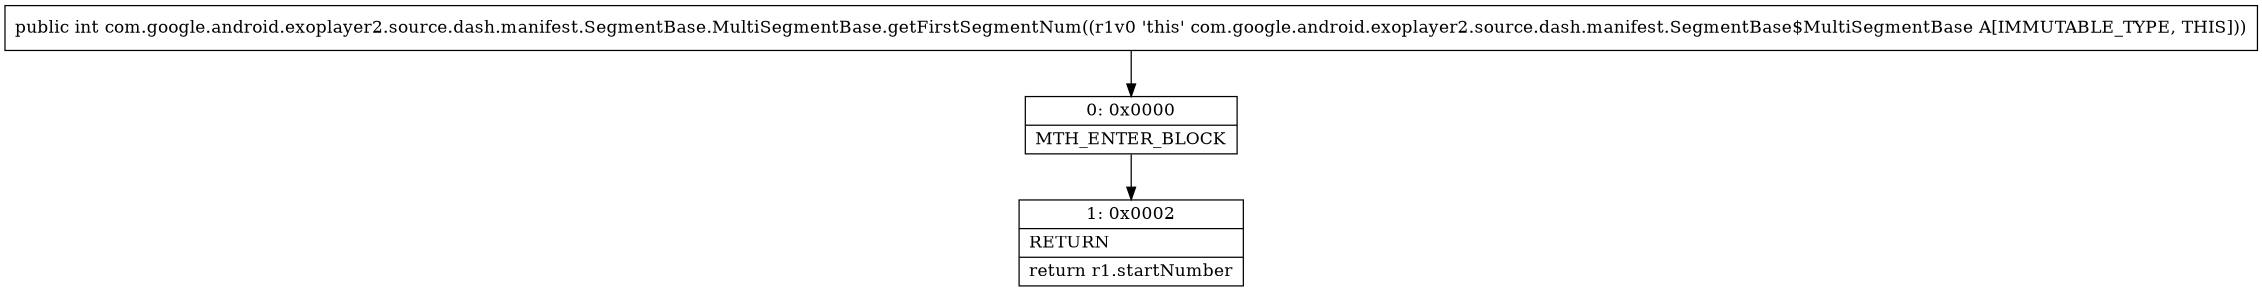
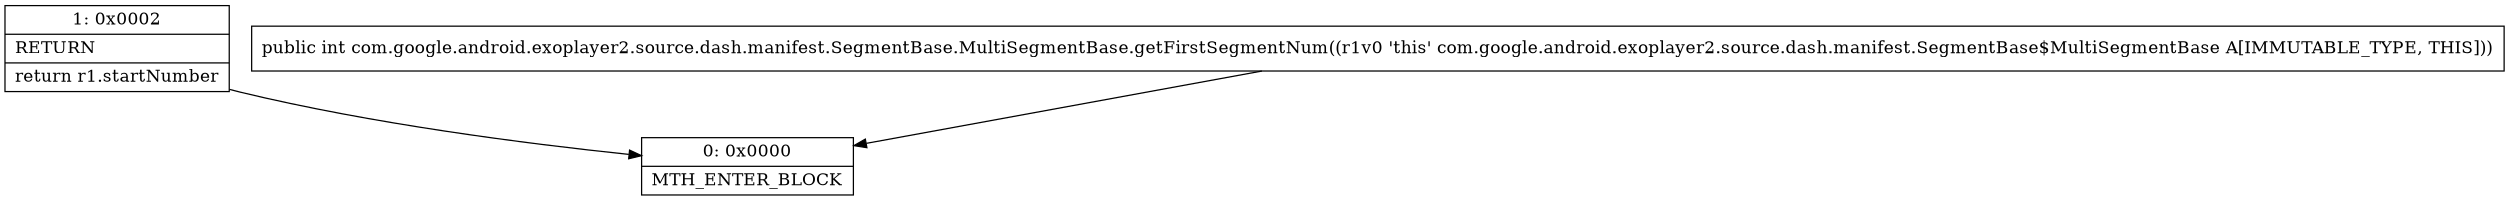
(1131, 171) -> (428, 128)
